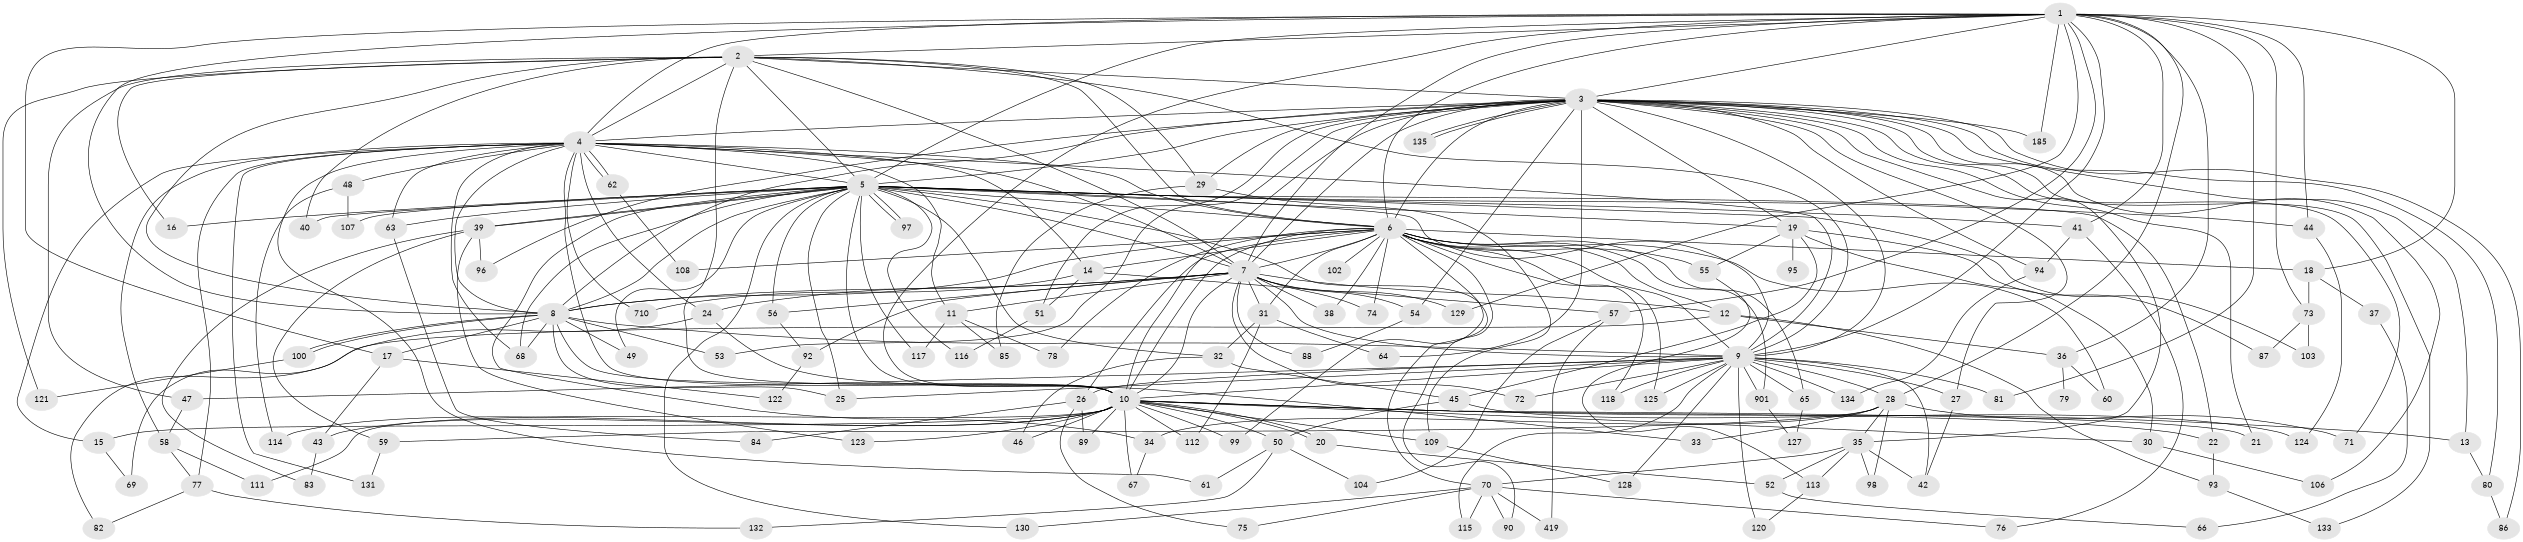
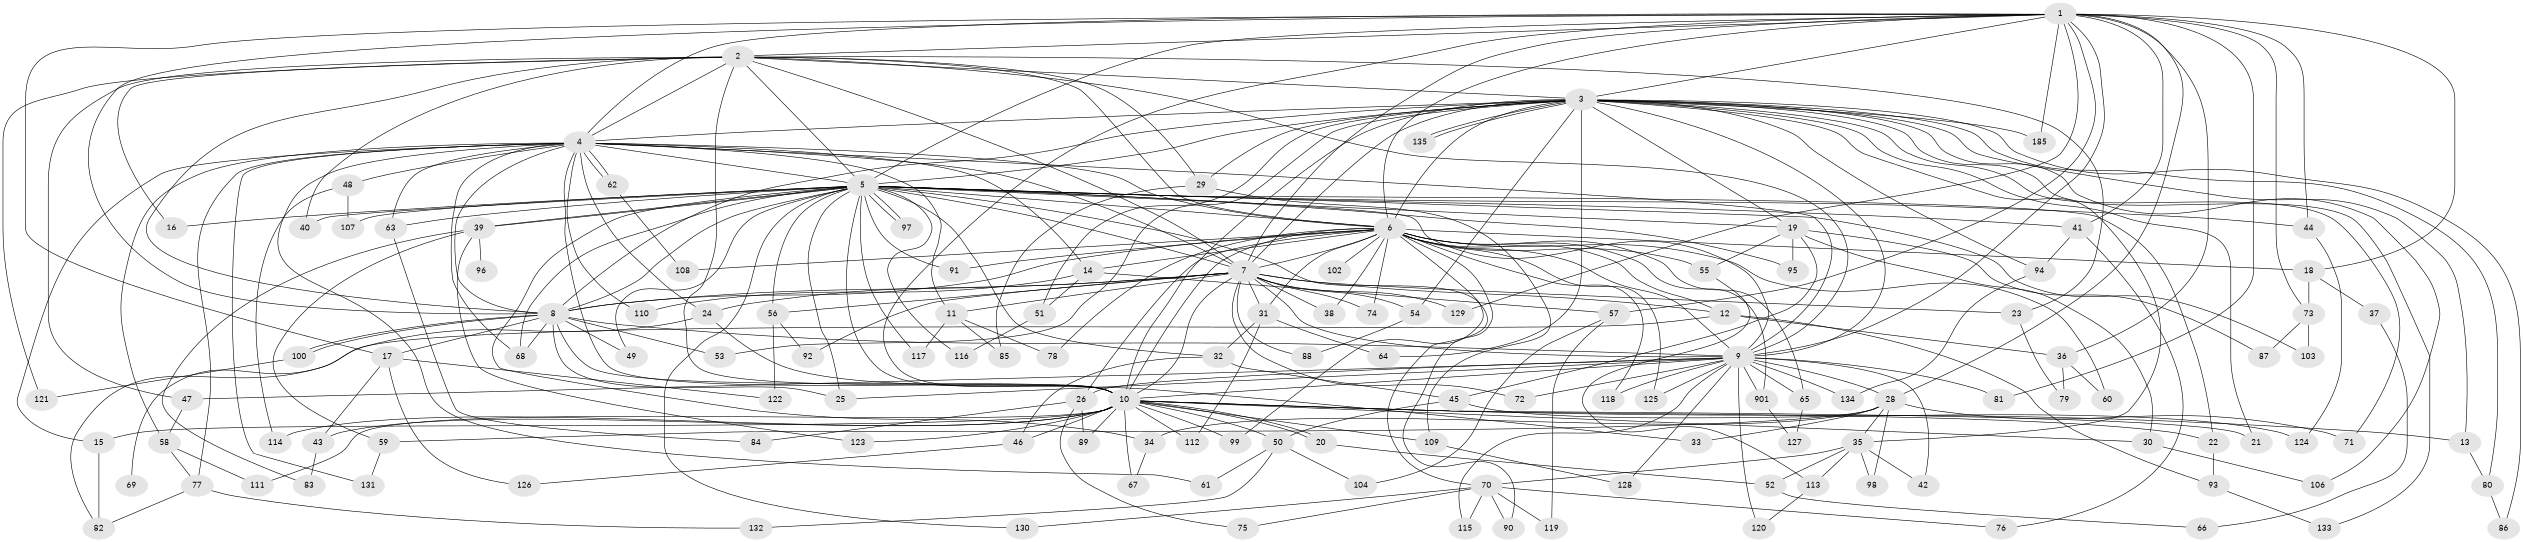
(1021, 143) -> none
none -> (1422, 217)
none -> (955, 271)
(642, 314) -> (642, 314)
none -> (2017, 314)
(792, 378) -> (774, 357)
(1956, 400) -> none
(115, 464) -> (99, 486)
none -> (524, 486)
(1552, 529) -> (1552, 529)
